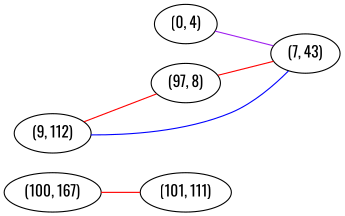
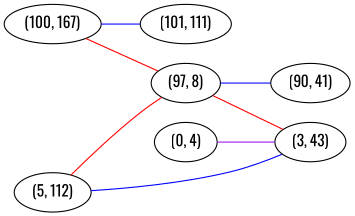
(305, 54) -> (310, 142)
none -> (122, 55)
none -> (310, 83)
(53, 133) -> (53, 192)
(121, 192) -> (121, 24)
